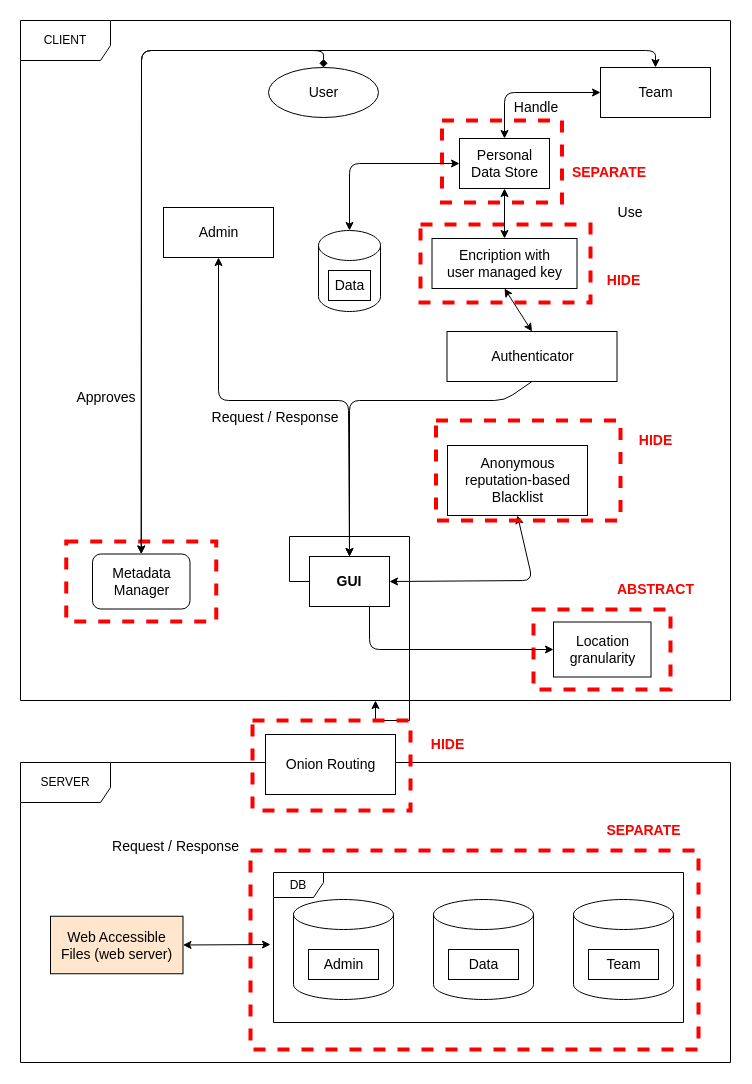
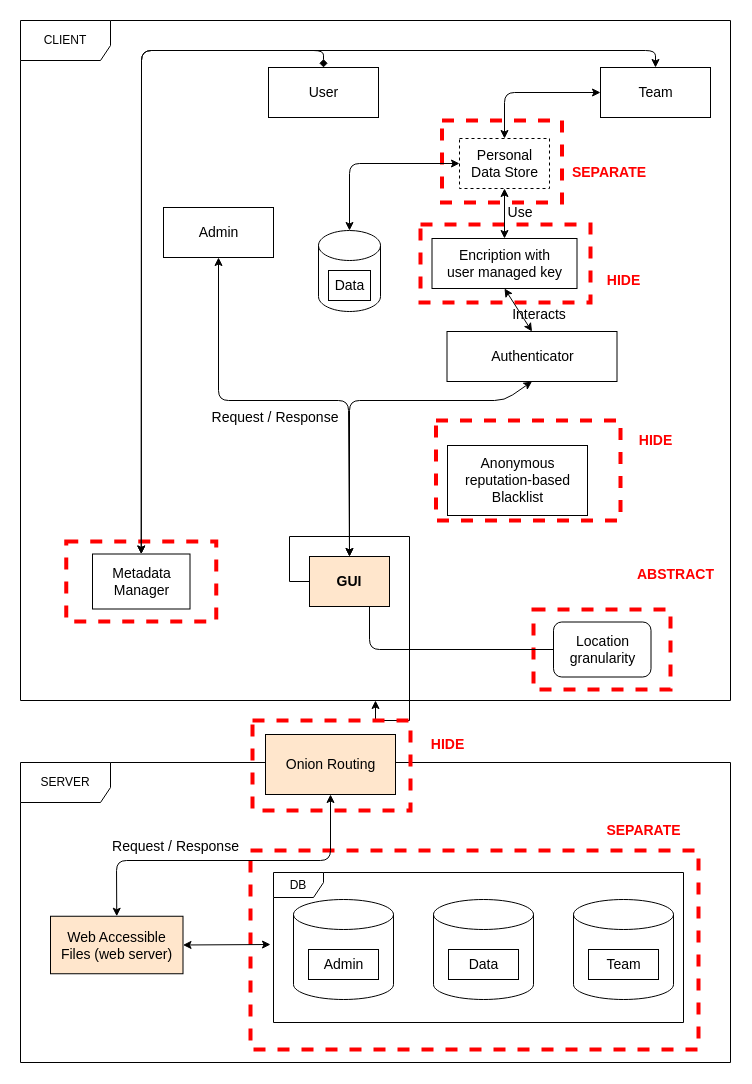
(324, 93) -> (324, 93)
(537, 108) -> none
(505, 164) -> (505, 164)
(631, 213) -> (521, 213)
none -> (540, 315)
(528, 384) -> (525, 386)
(106, 398) -> none
(489, 581) -> none
(141, 582) -> (141, 582)
(350, 582) -> (350, 582)
(656, 590) -> (676, 575)
(545, 650) -> (548, 650)
(602, 650) -> (602, 650)
(331, 765) -> (331, 765)
none -> (229, 861)
